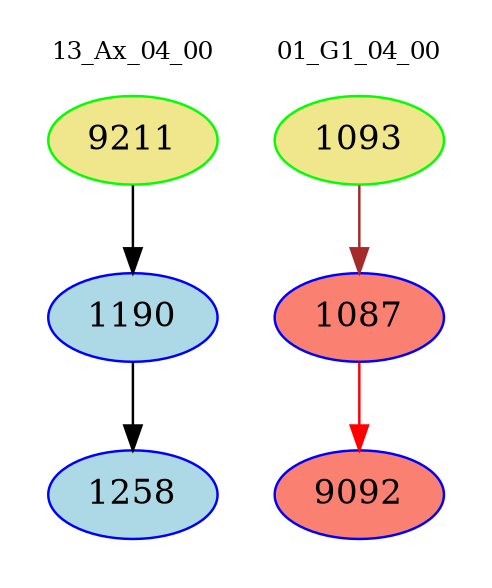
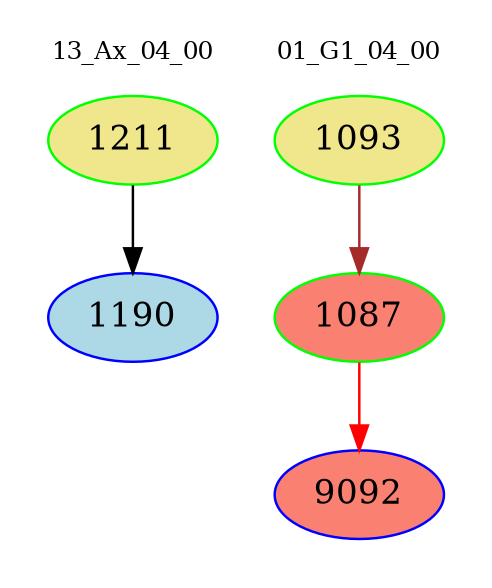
(133, 140) -> (133, 140)
(359, 317) -> (359, 317)
(133, 495) -> none
